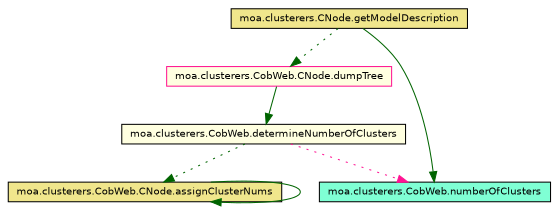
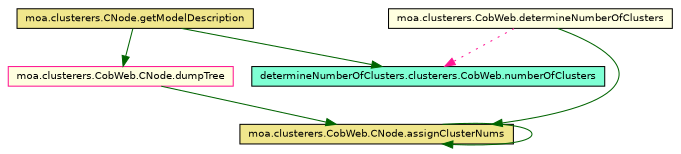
(318, 44) -> (129, 42)
(273, 100) -> (244, 104)
(209, 161) -> (604, 95)
(435, 192) -> (428, 76)
